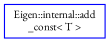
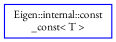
(55, 21) -> (58, 21)
